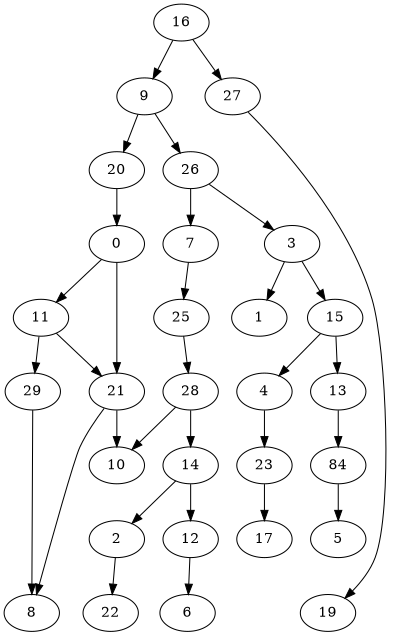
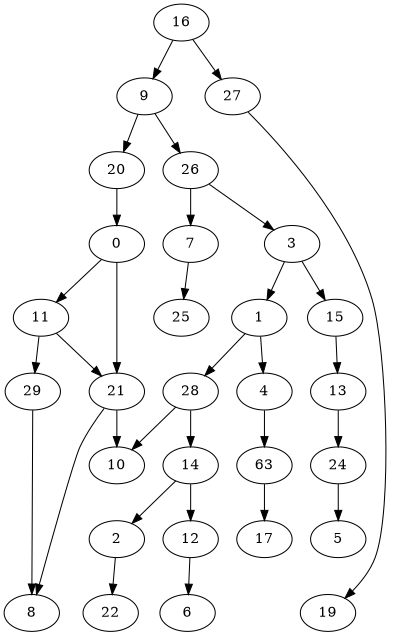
(185, 349) -> (229, 351)
(303, 351) -> (262, 350)
(264, 465) -> (264, 465)
(338, 465) -> (338, 465)
